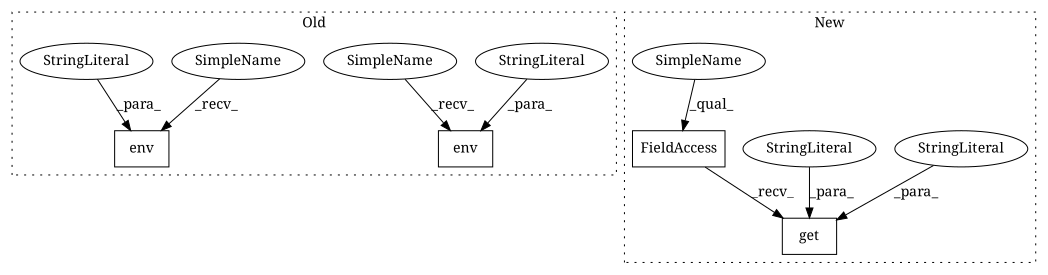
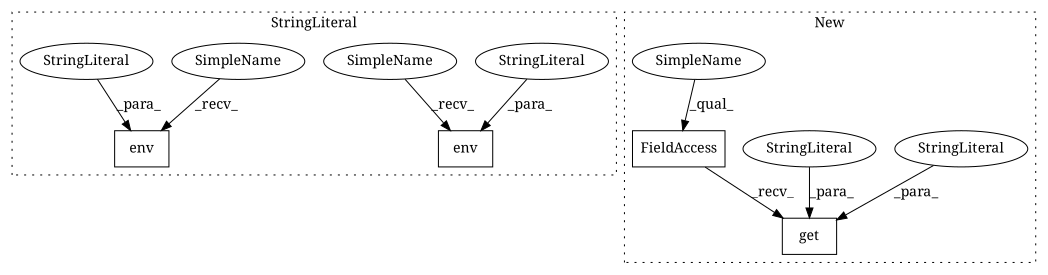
(314, 24) -> (314, 24)
